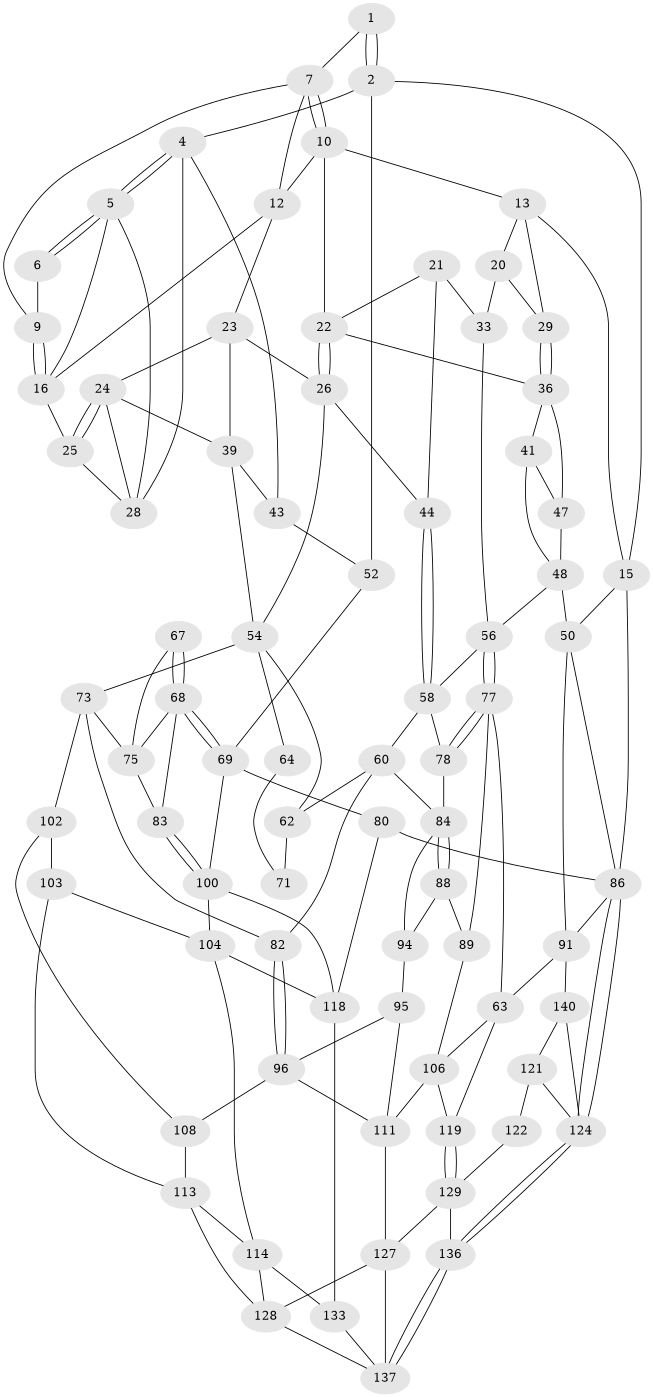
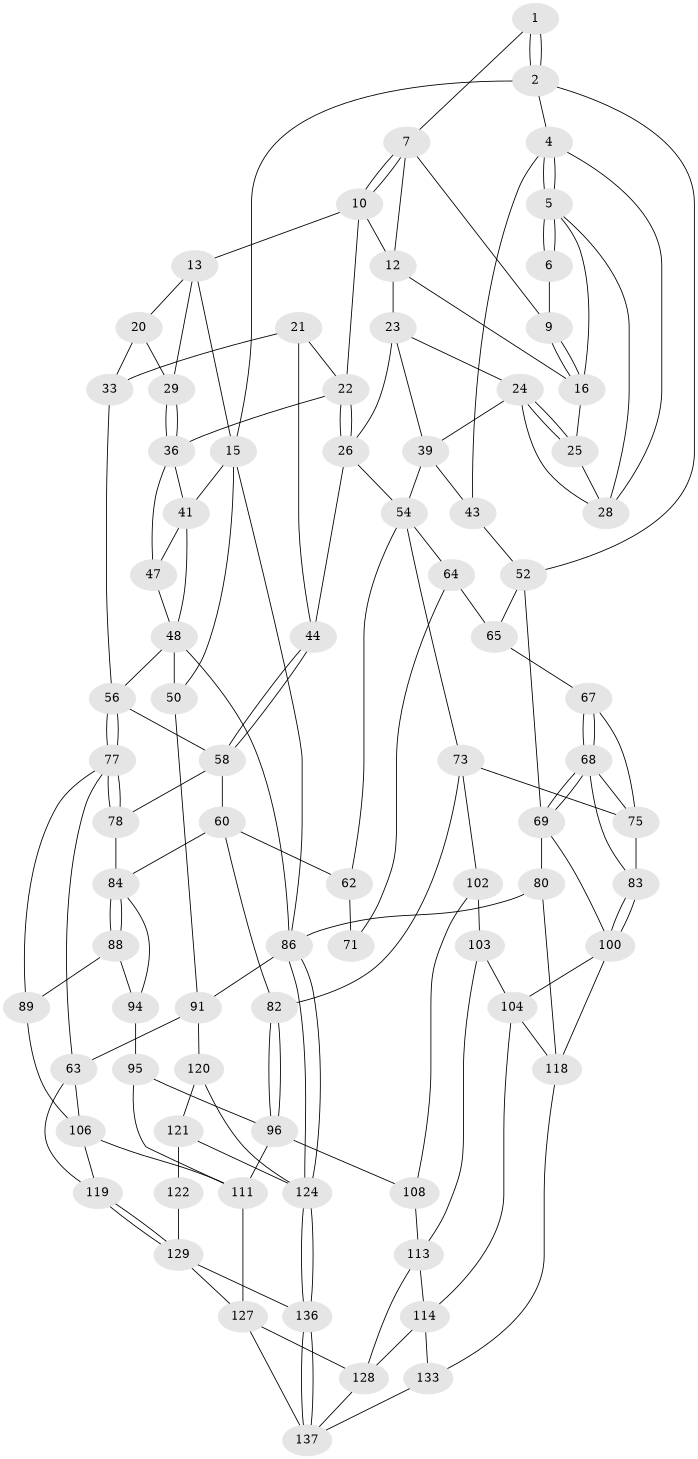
none -> (210, 482)
none -> (494, 637)
(593, 761) -> (265, 779)
(565, 1008) -> (199, 1069)
